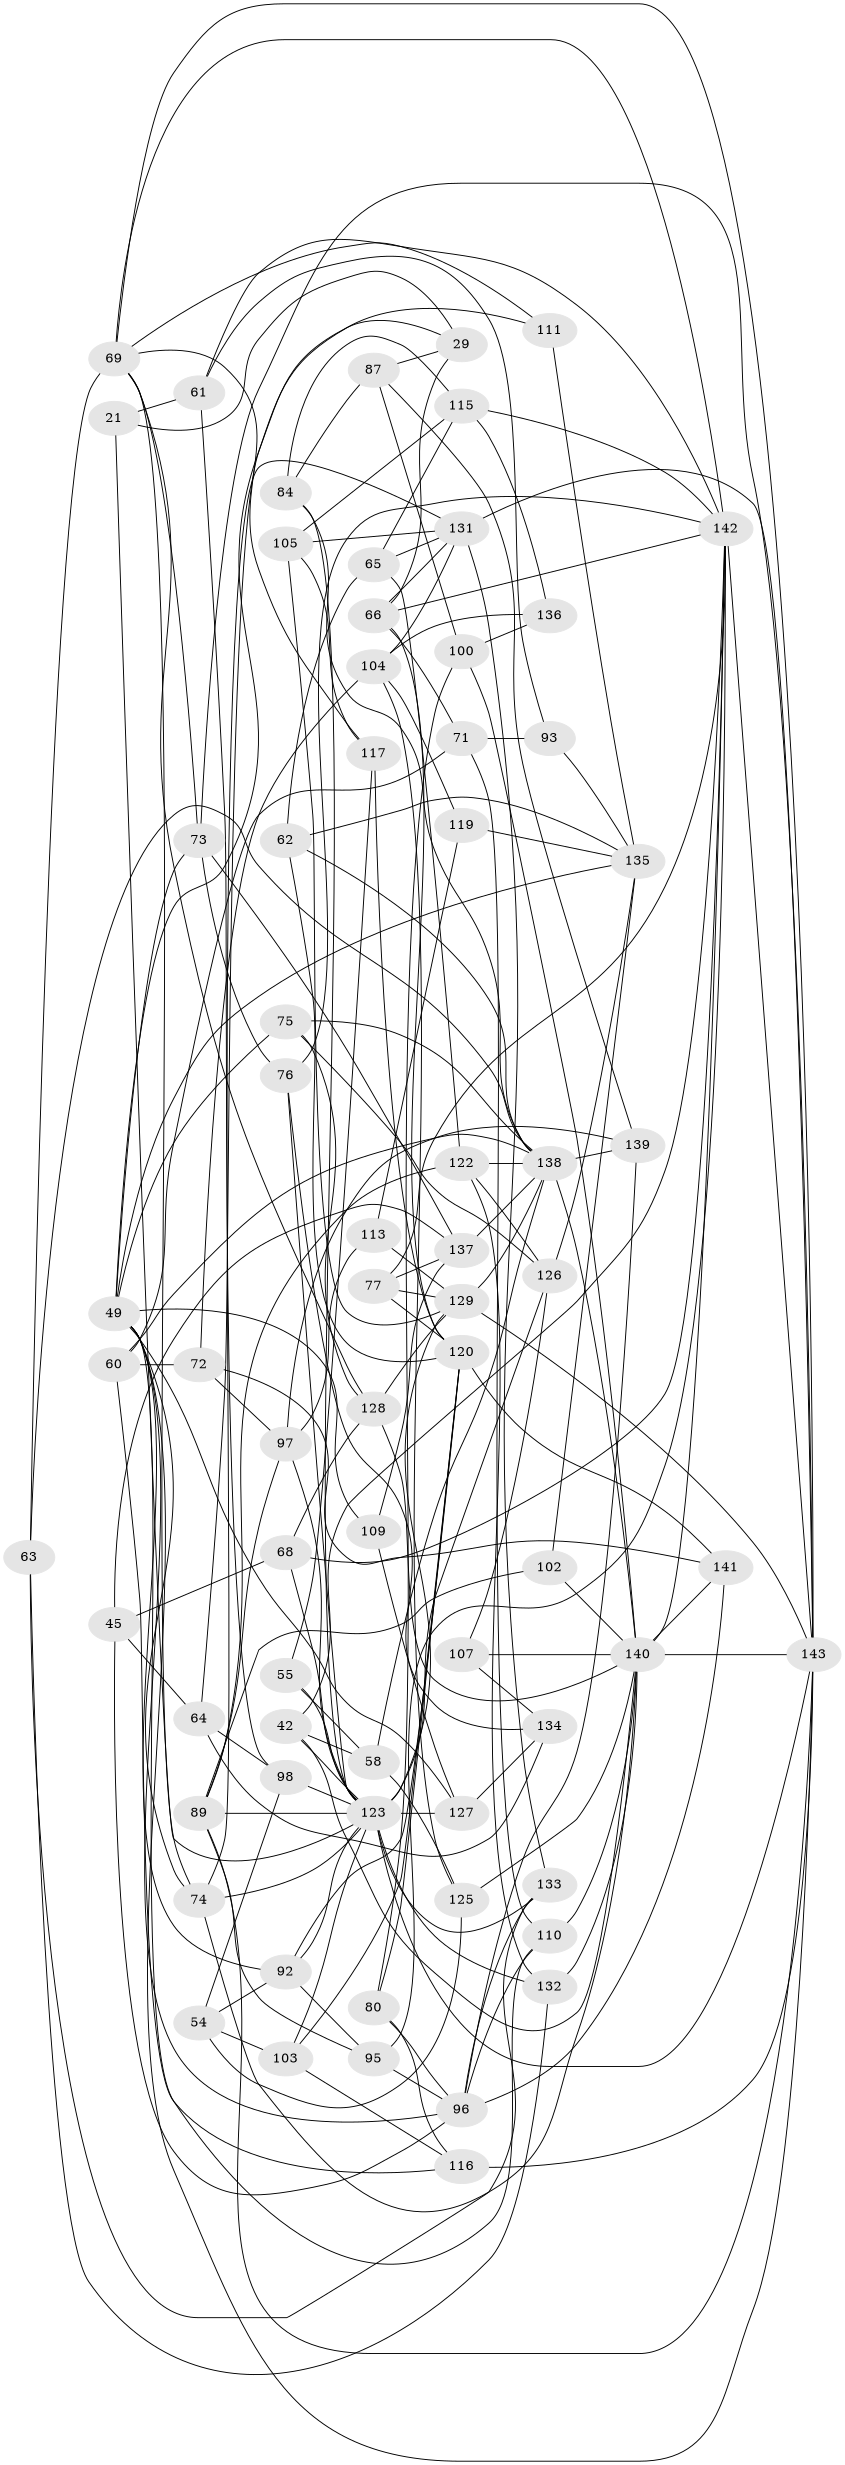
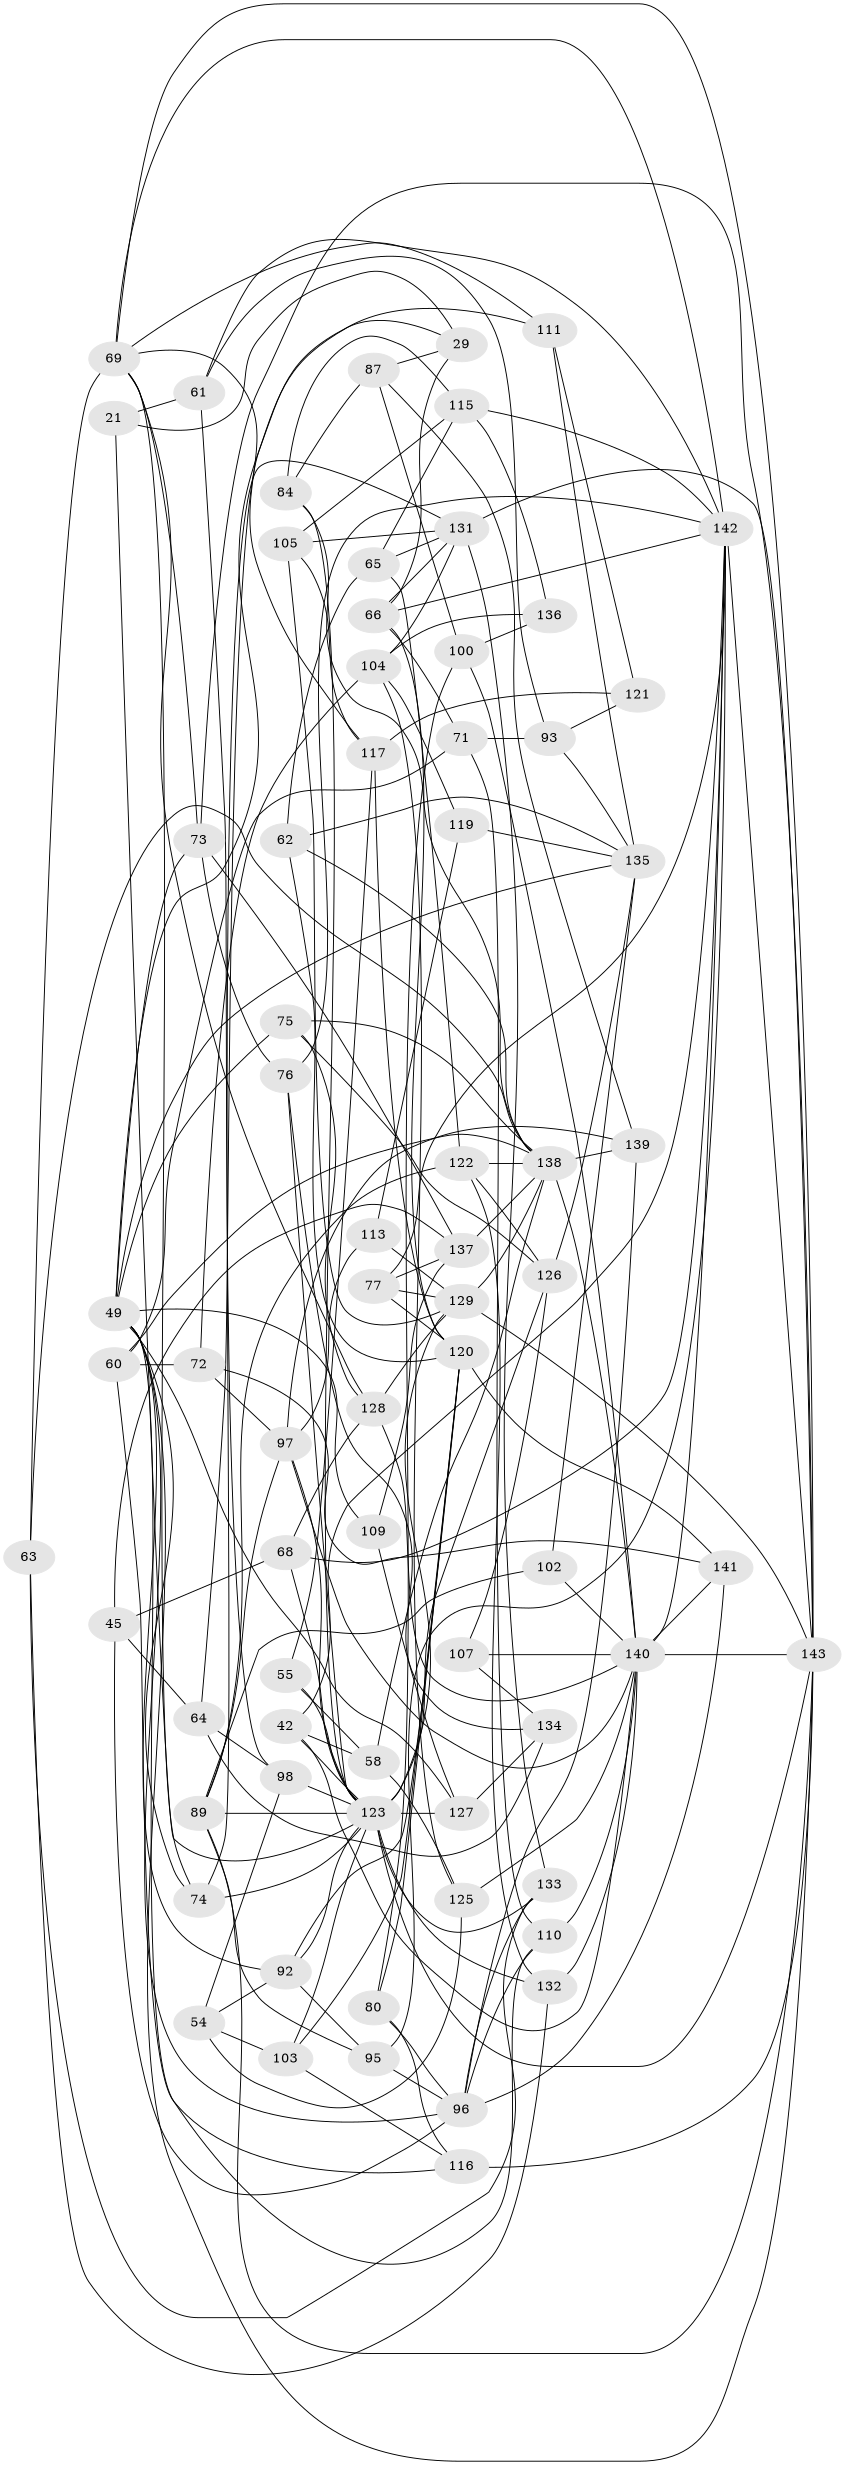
none -> (638, 695)
(541, 2142) -> (385, 1680)
